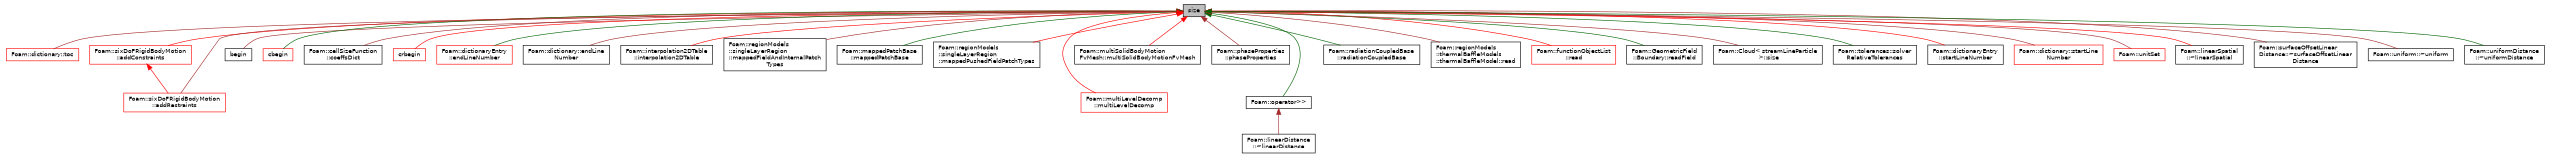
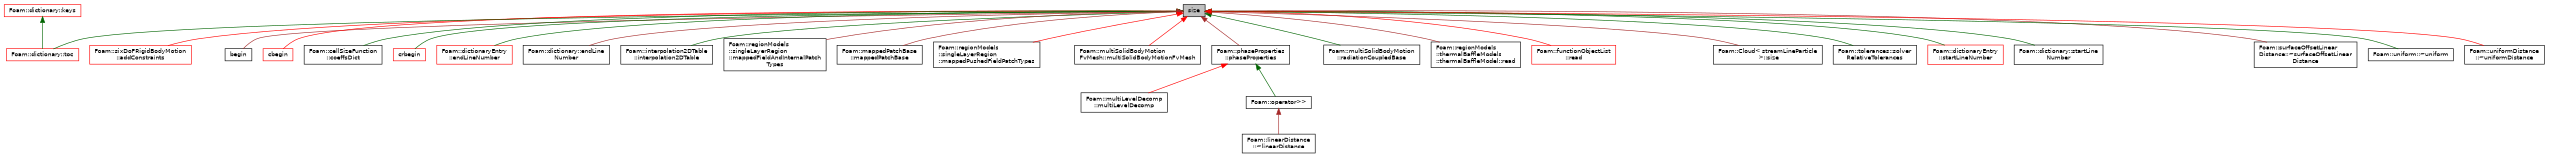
none -> (43, 11)
(728, 13) -> (728, 13)
(769, 14) -> (769, 14)
(1579, 15) -> (1579, 15)
(794, 16) -> (794, 16)
(1624, 16) -> (1810, 22)
(614, 17) -> (614, 17)
(1848, 17) -> (1848, 17)
(1806, 18) -> (1806, 18)
(933, 21) -> (933, 21)
(1039, 22) -> (1039, 22)
(1096, 25) -> (1185, 80)
(1294, 38) -> (1267, 83)
(1372, 55) -> (1372, 55)
(1664, 55) -> none
(1966, 55) -> (1966, 55)
(2059, 55) -> (2059, 55)
(2140, 55) -> none
(2209, 55) -> none
(175, 103) -> none
(1124, 103) -> (1124, 103)
